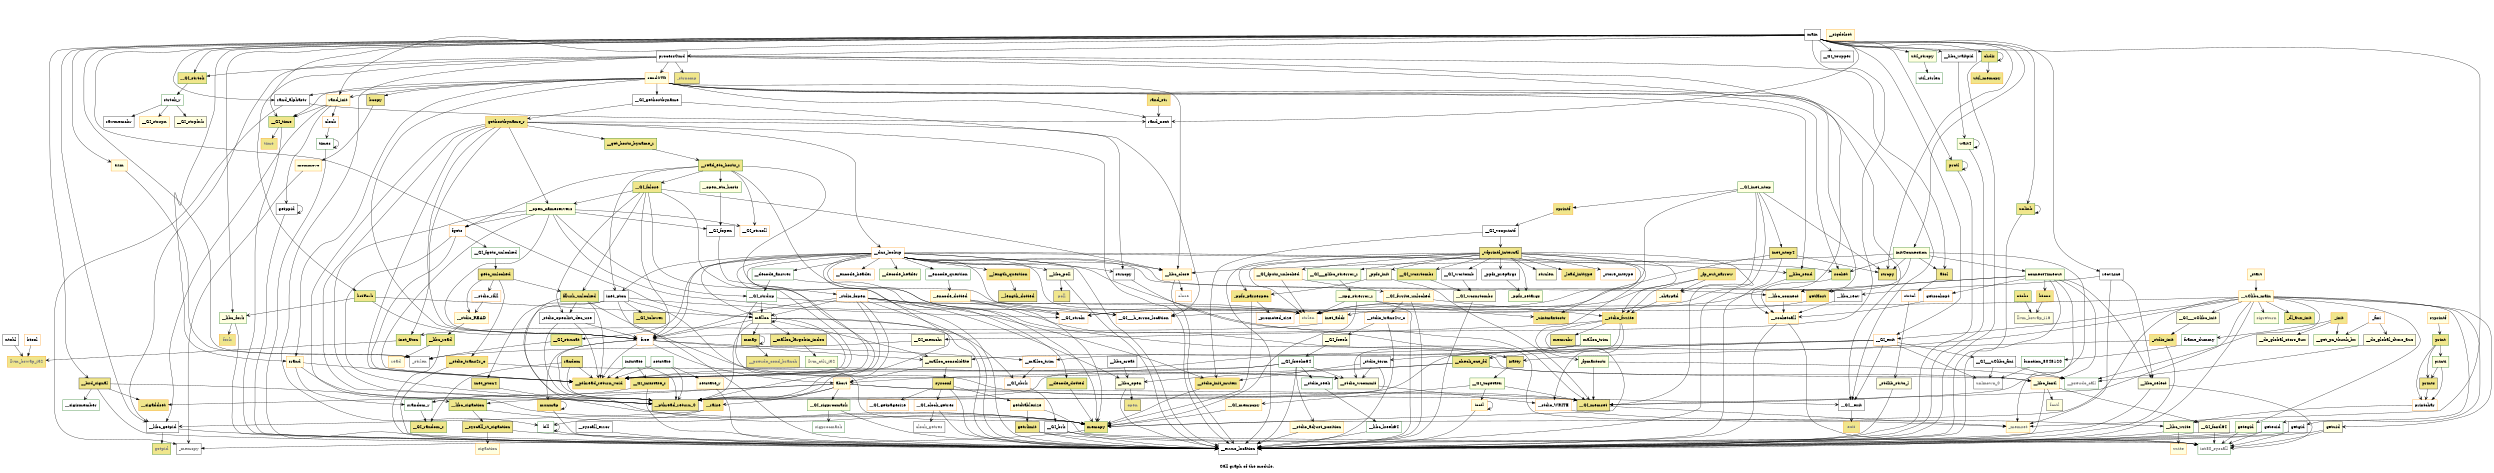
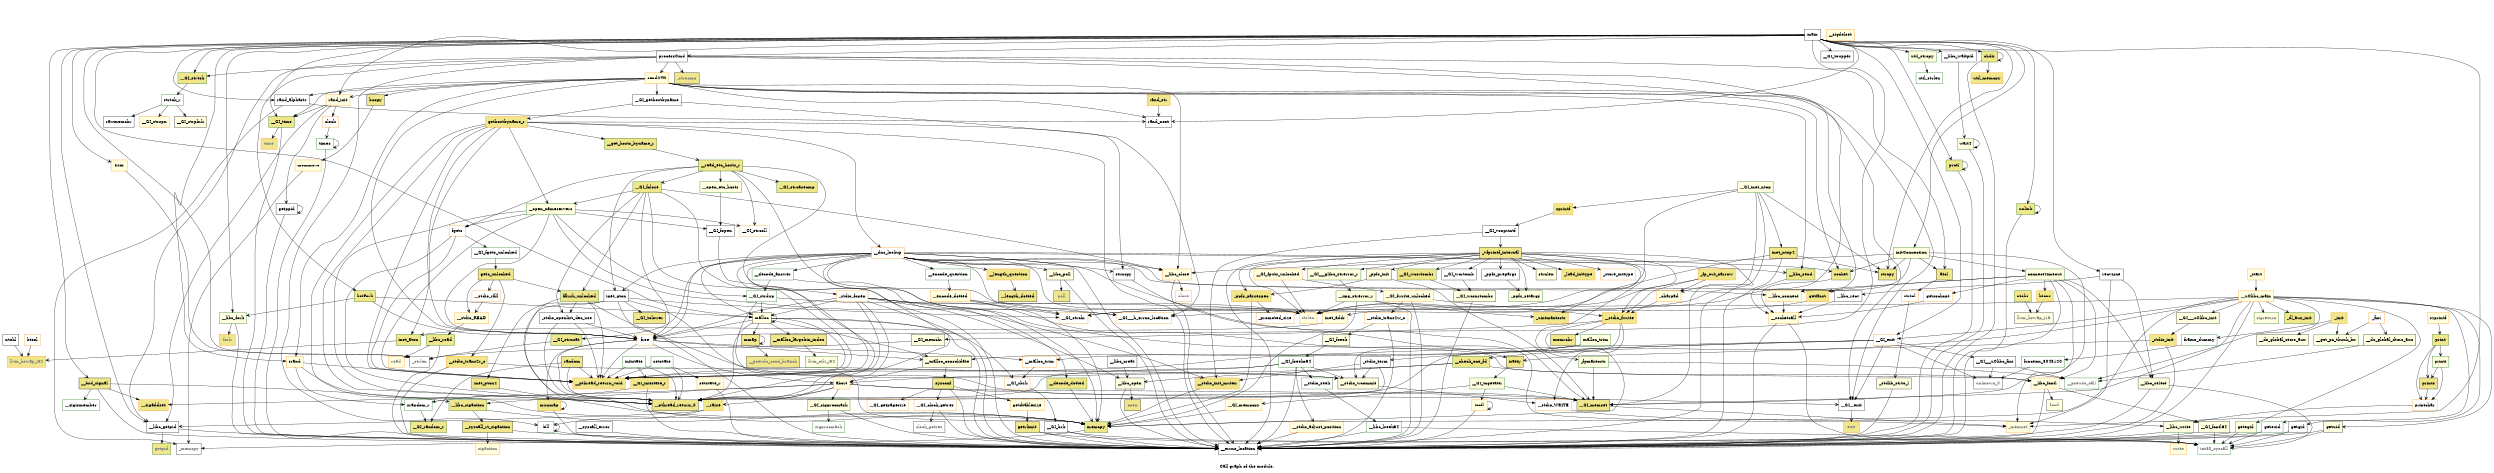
(184, 87) -> (184, 87)
none -> (797, 187)
(854, 274) -> none
(900, 274) -> none
(1616, 441) -> (1798, 434)
